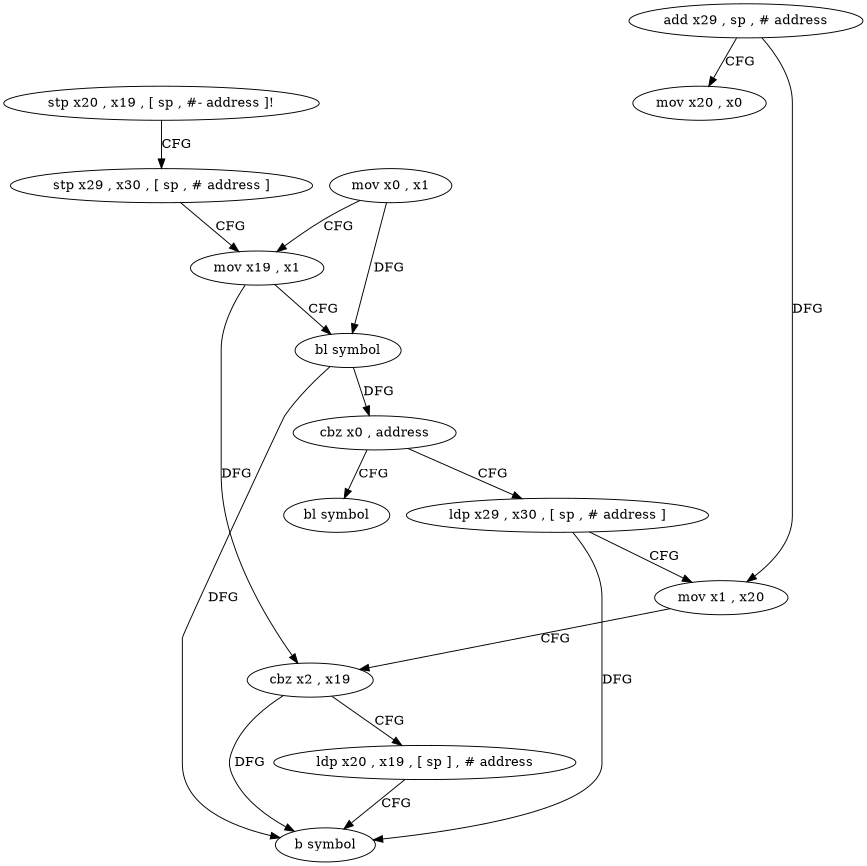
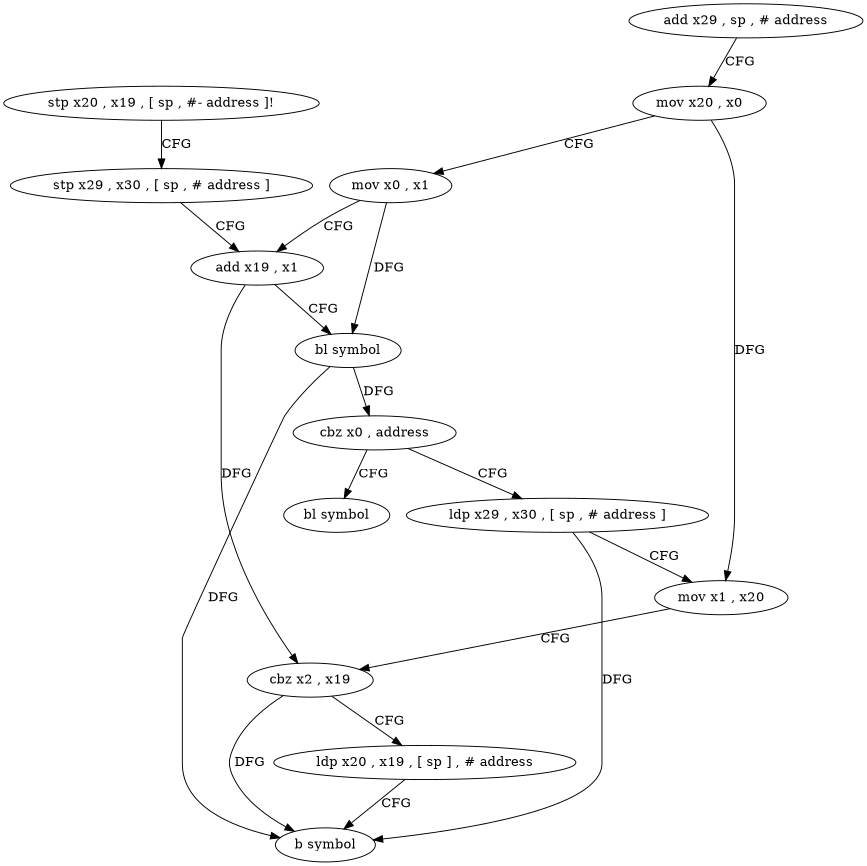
none -> (549, 144)
(257, 268) -> (257, 268)
(792, 309) -> (735, 343)
